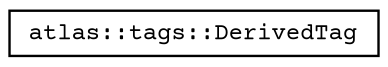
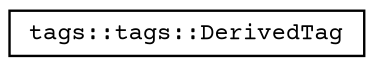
(194, 33) -> (187, 33)
